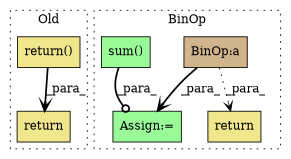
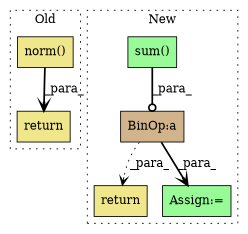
(187, 20) -> (163, 20)
(49, 52) -> (45, 52)
(115, 88) -> (152, 86)
